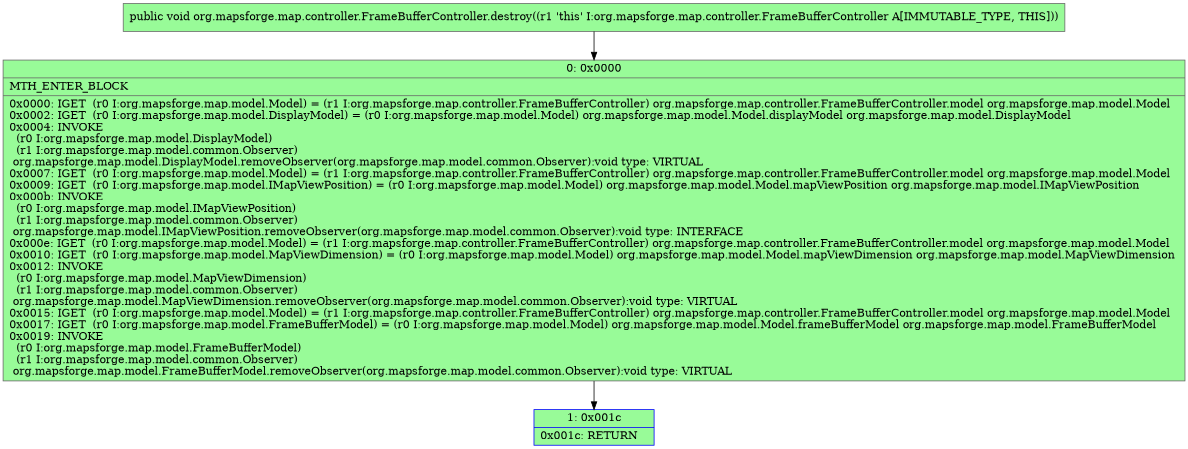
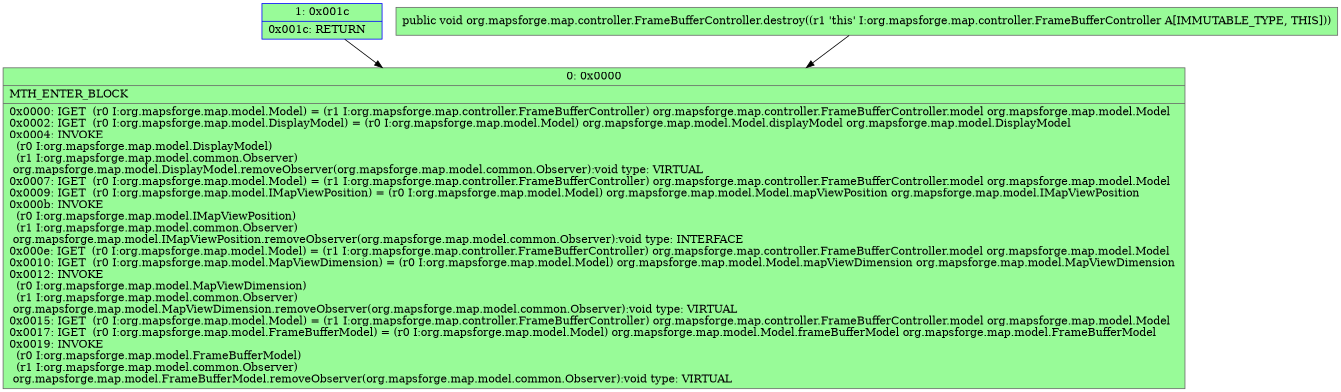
(594, 391) -> (360, 51)
